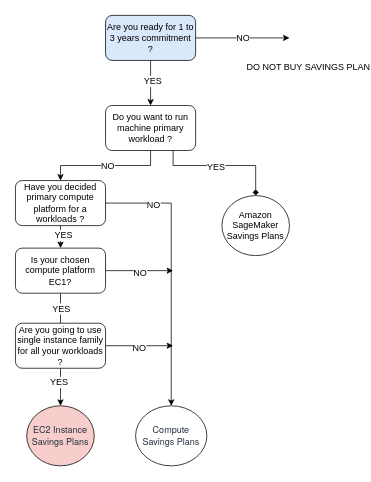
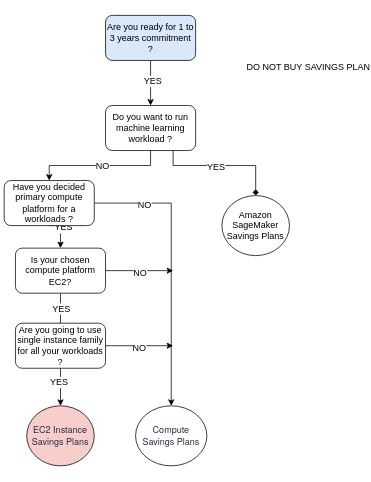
(242, 38) -> none
(150, 128) -> (150, 128)
(60, 203) -> (49, 203)
(60, 270) -> (60, 270)
